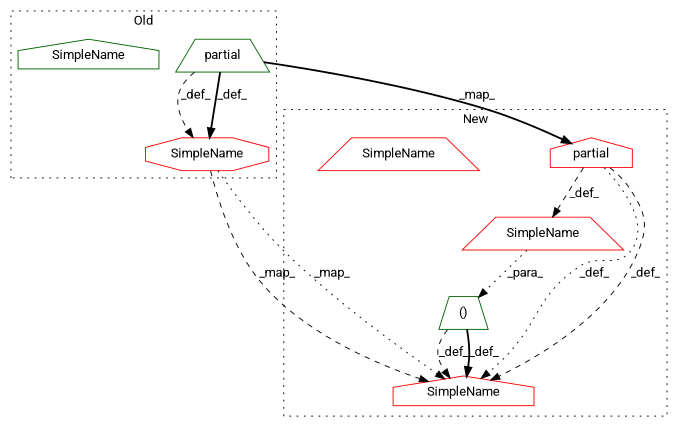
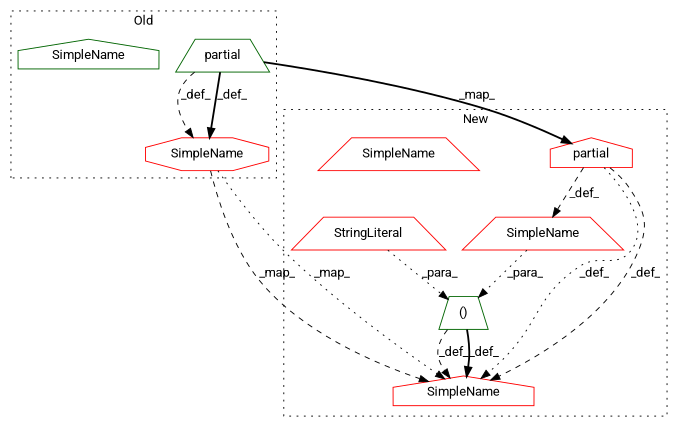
none -> (369, 234)
